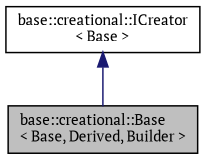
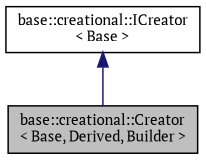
(103, 130) -> (103, 130)
